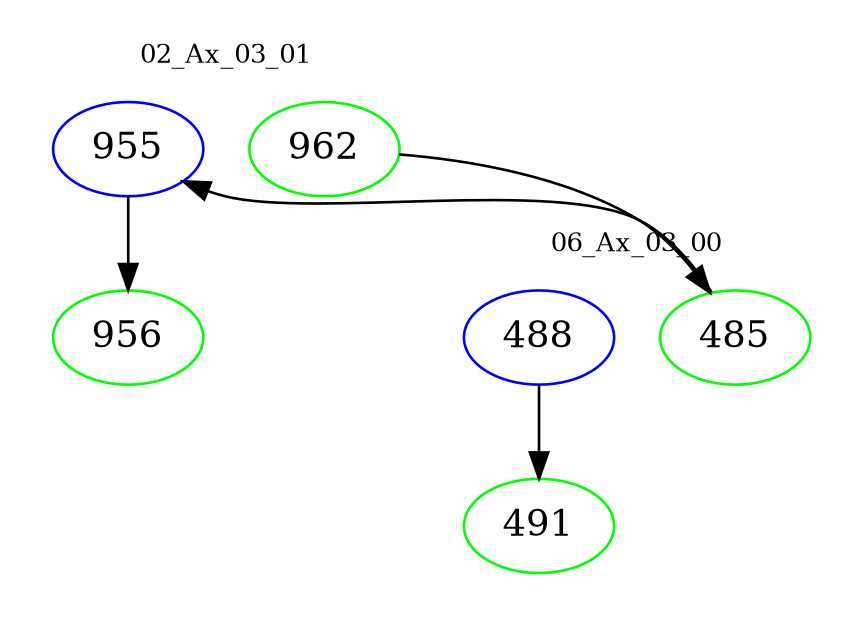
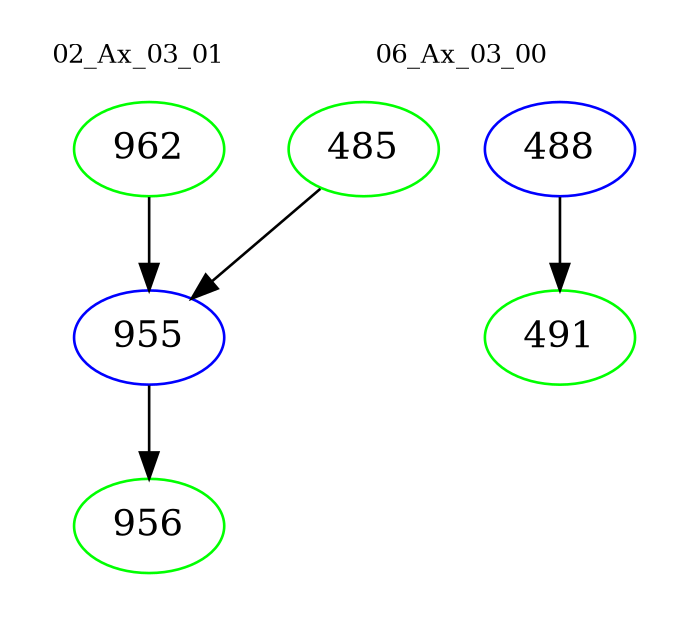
(559, 185) -> (149, 231)
